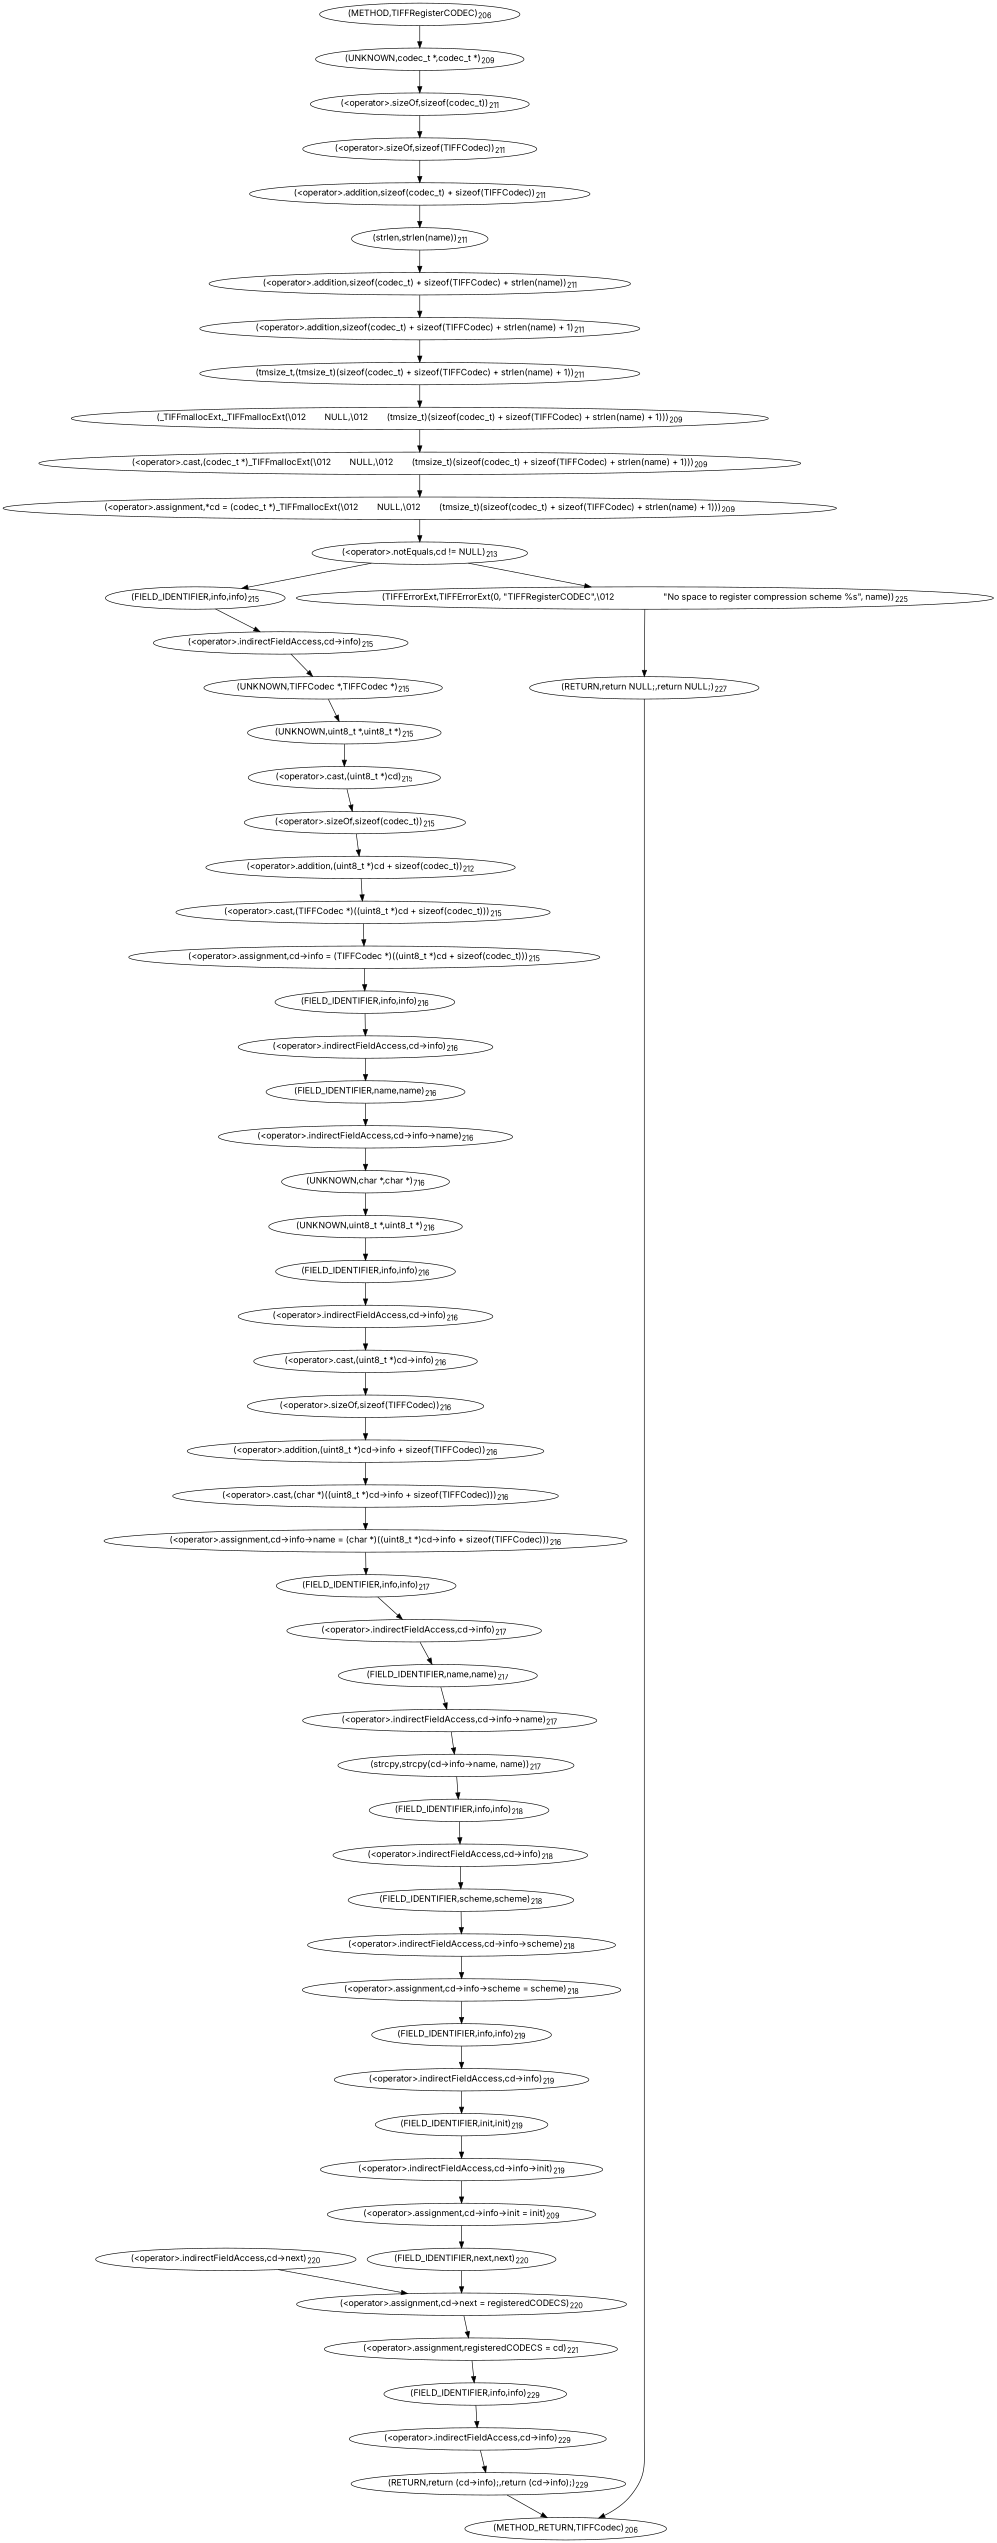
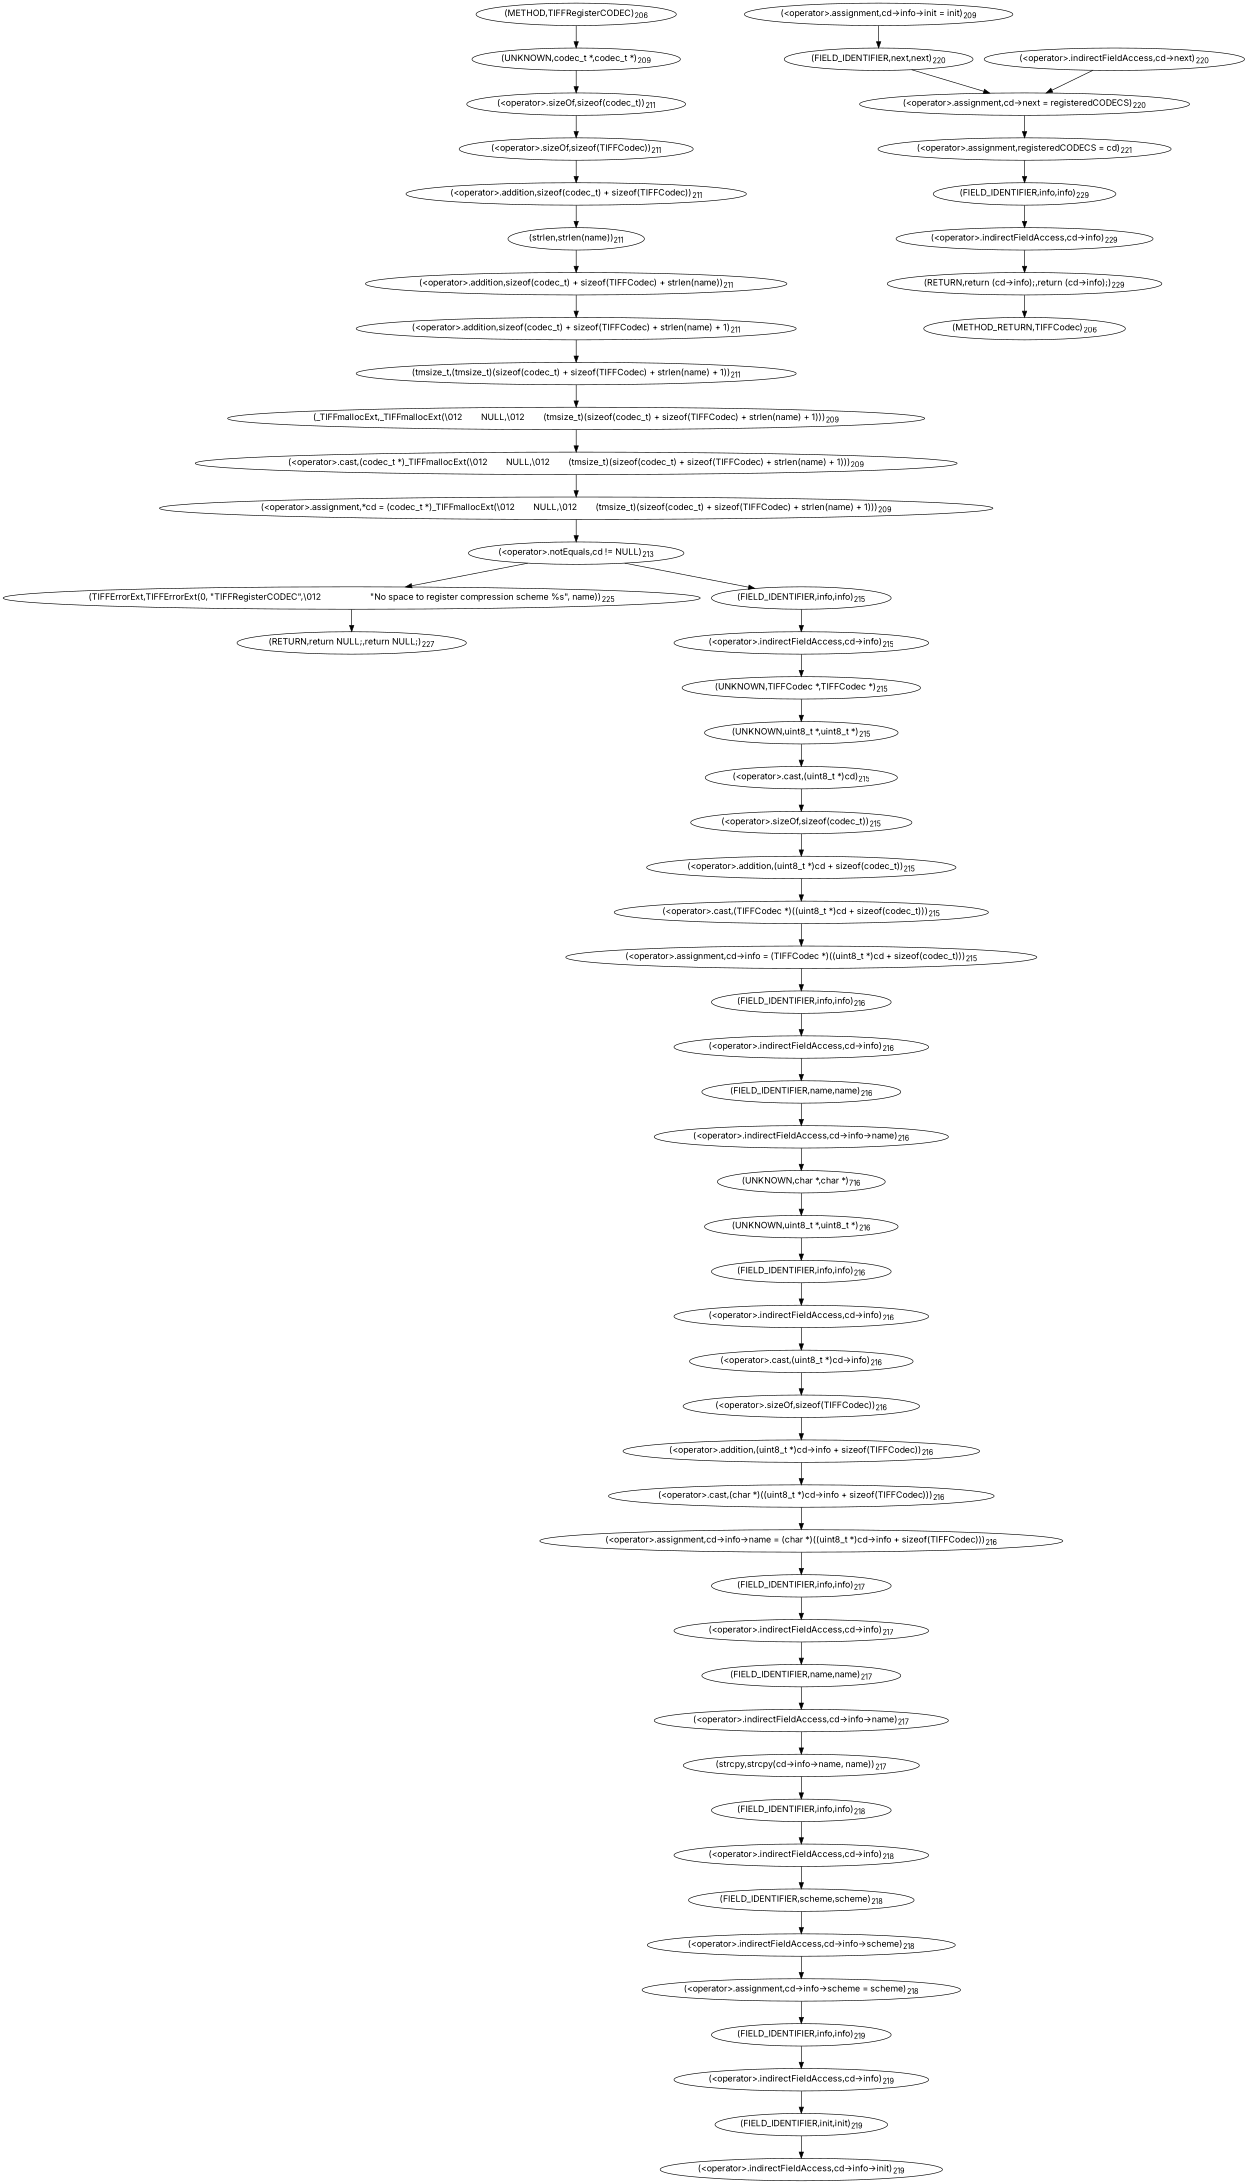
(469, 867) -> (910, 867)
(644, 1616) -> none
(462, 2189) -> none
